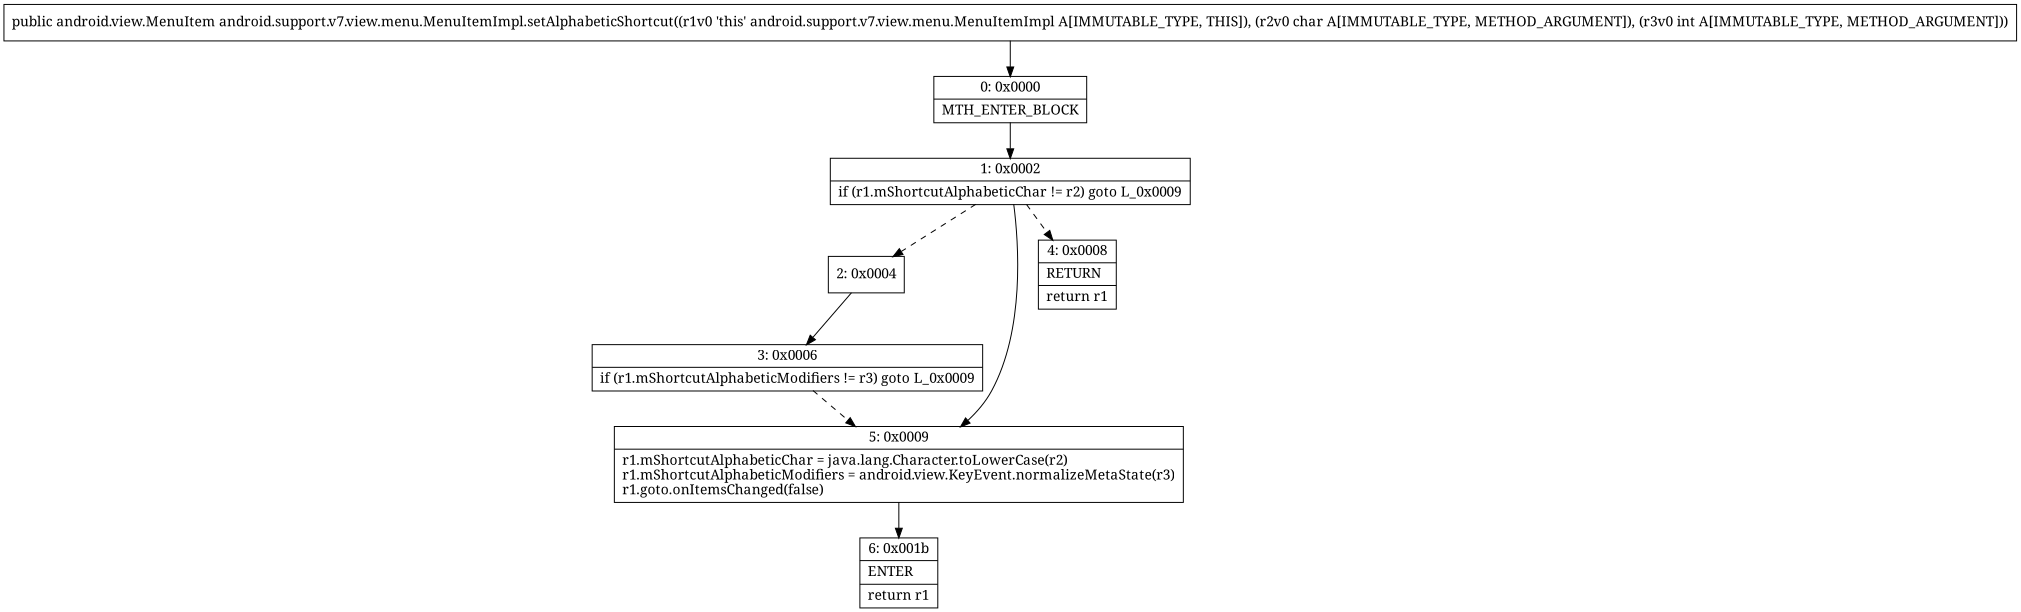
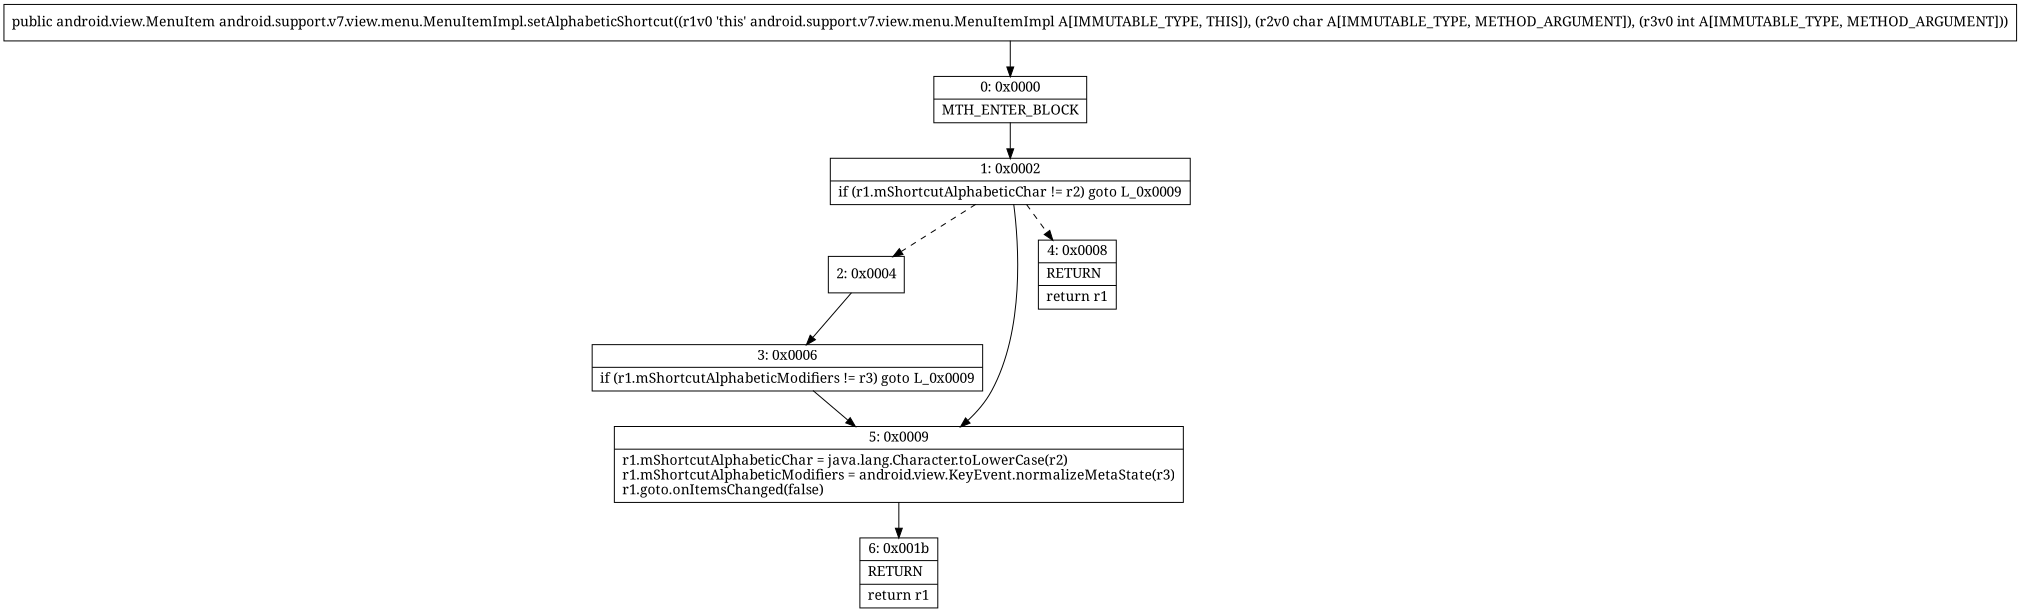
(830, 405) -> (830, 405)
(890, 572) -> (895, 572)
